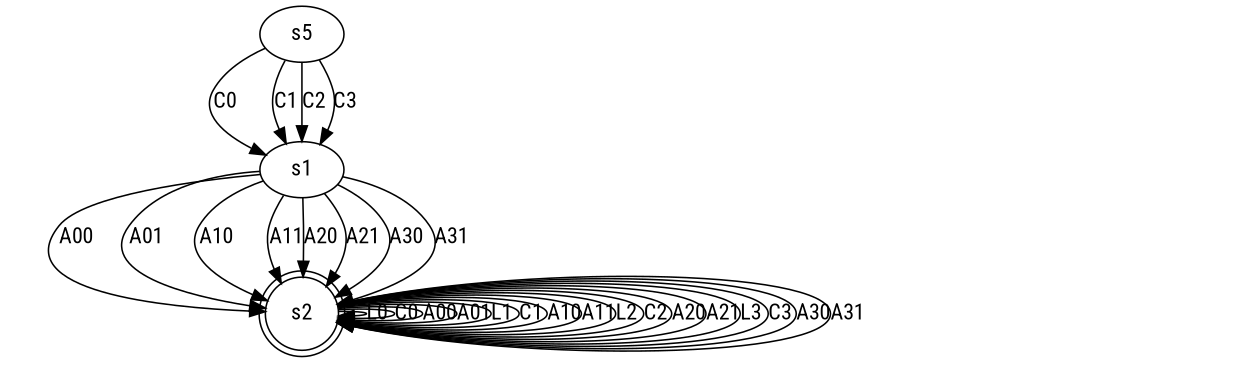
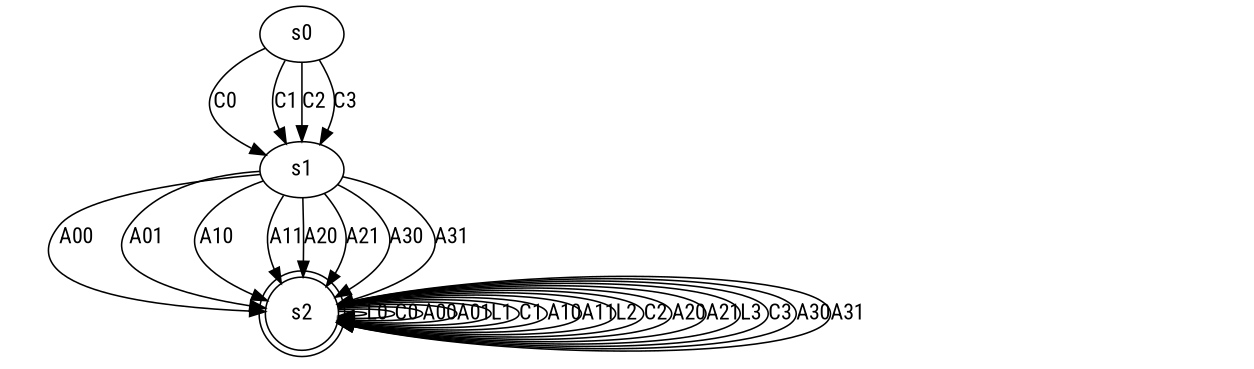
(302, 34) -> (302, 34)
